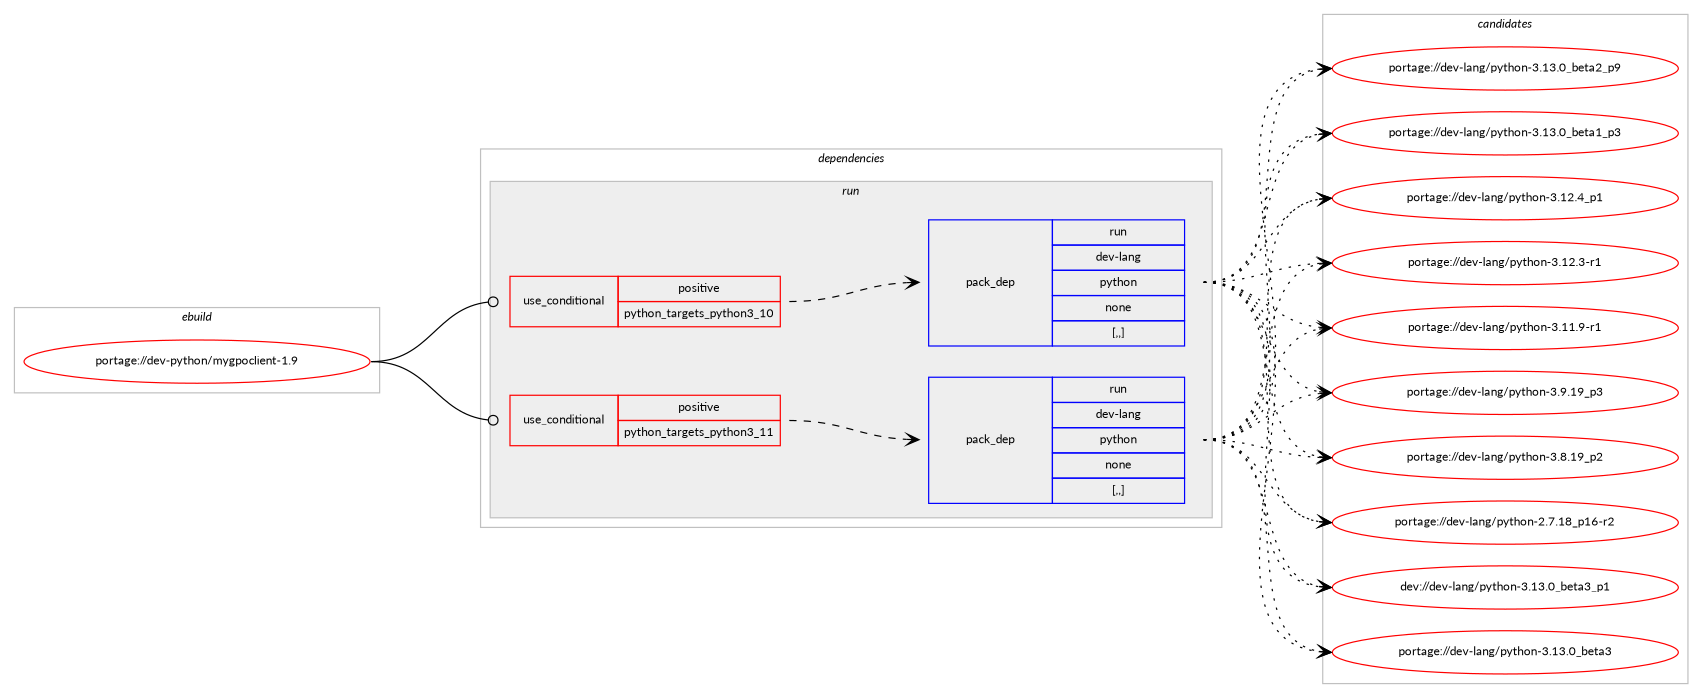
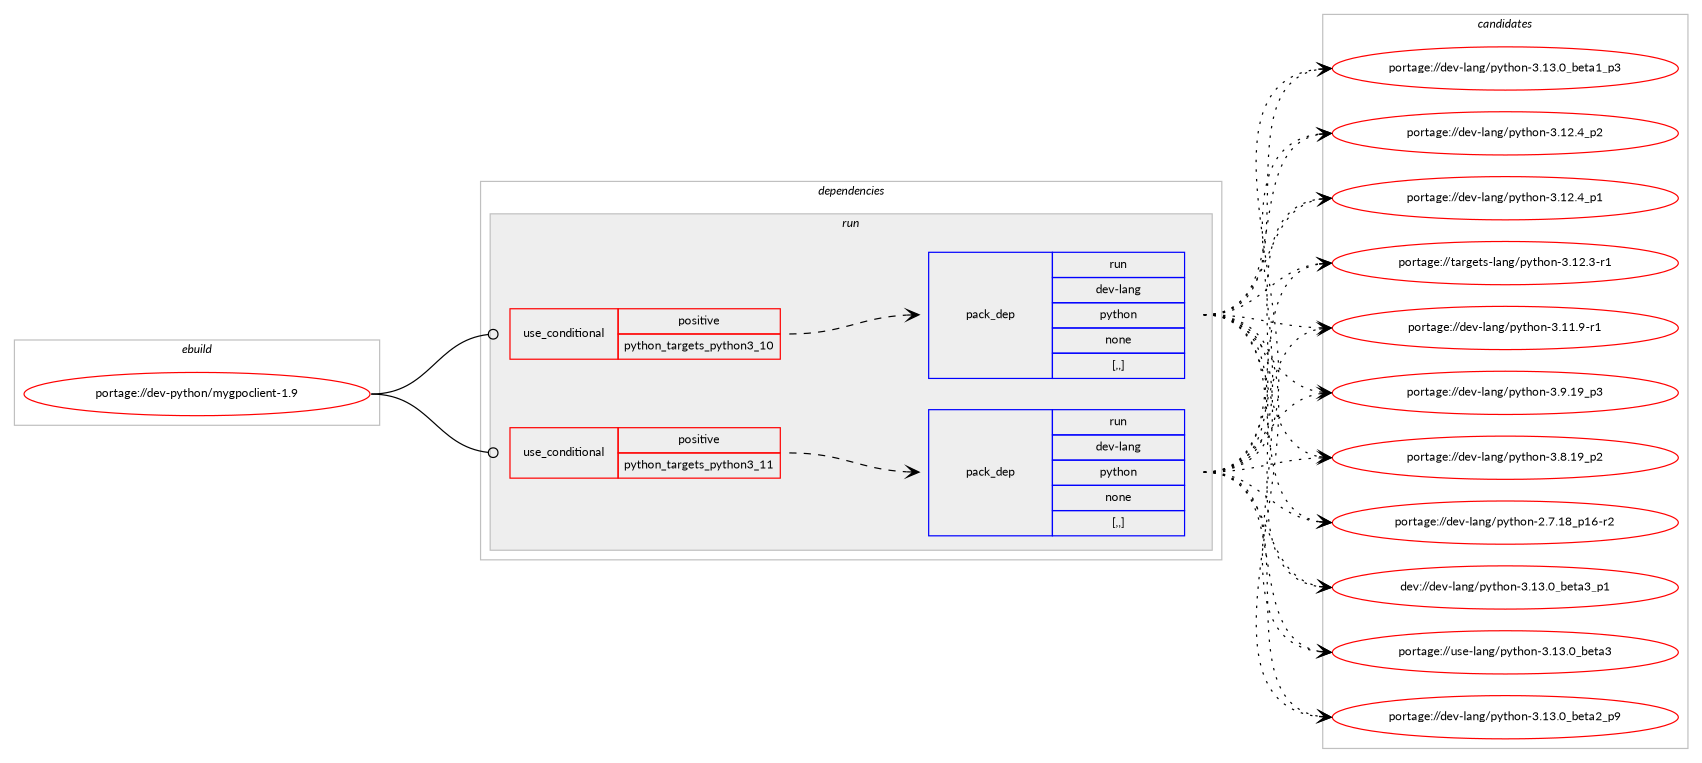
none -> (1505, 133)
(1505, 263) -> (1505, 263)
(1505, 652) -> (1505, 652)
